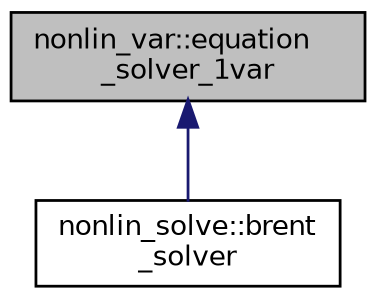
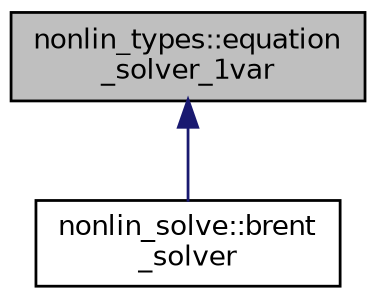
(188, 57) -> (188, 57)
